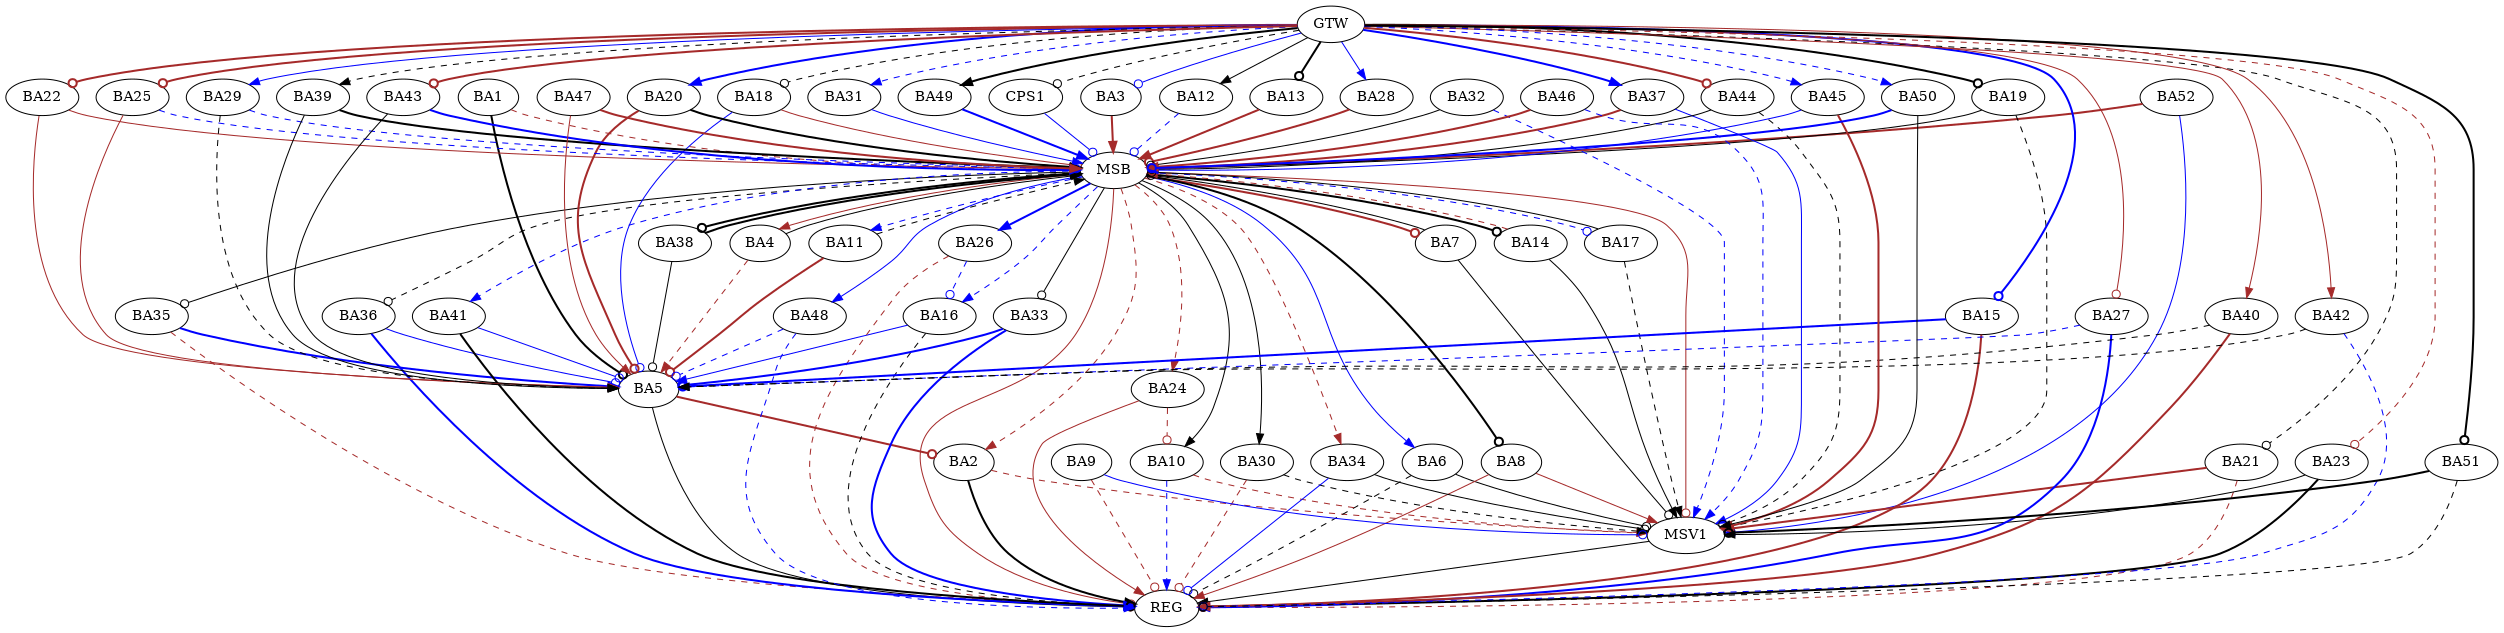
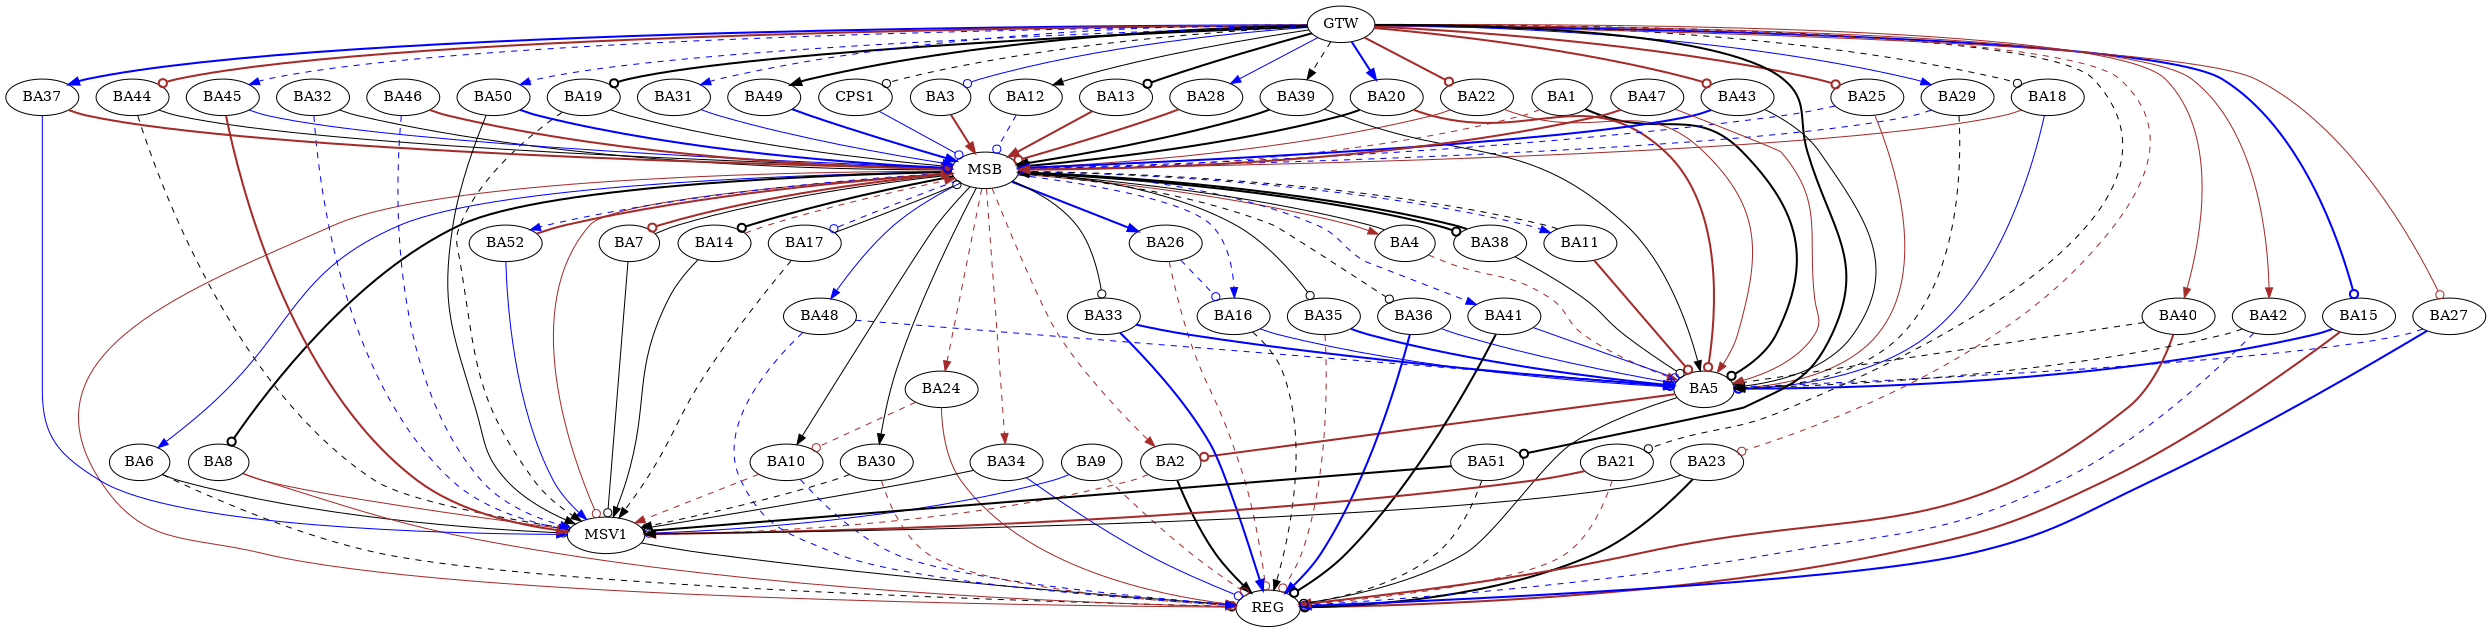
(1650, 146) -> (738, 195)
none -> (745, 192)
